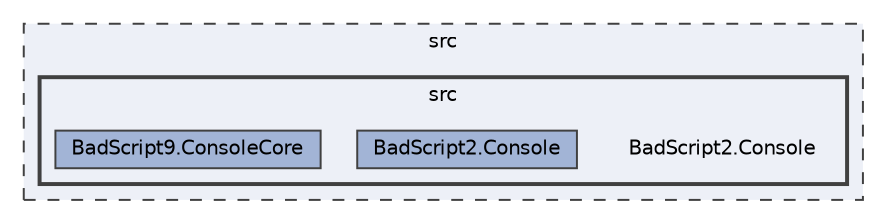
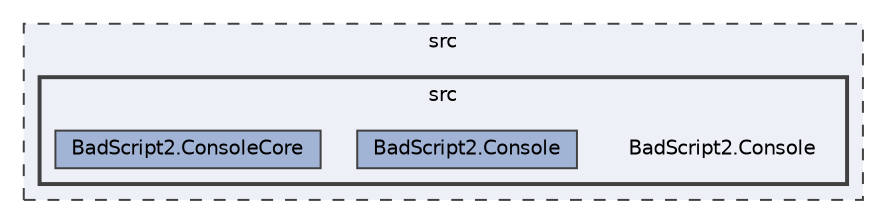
(188, 149) -> (188, 149)
